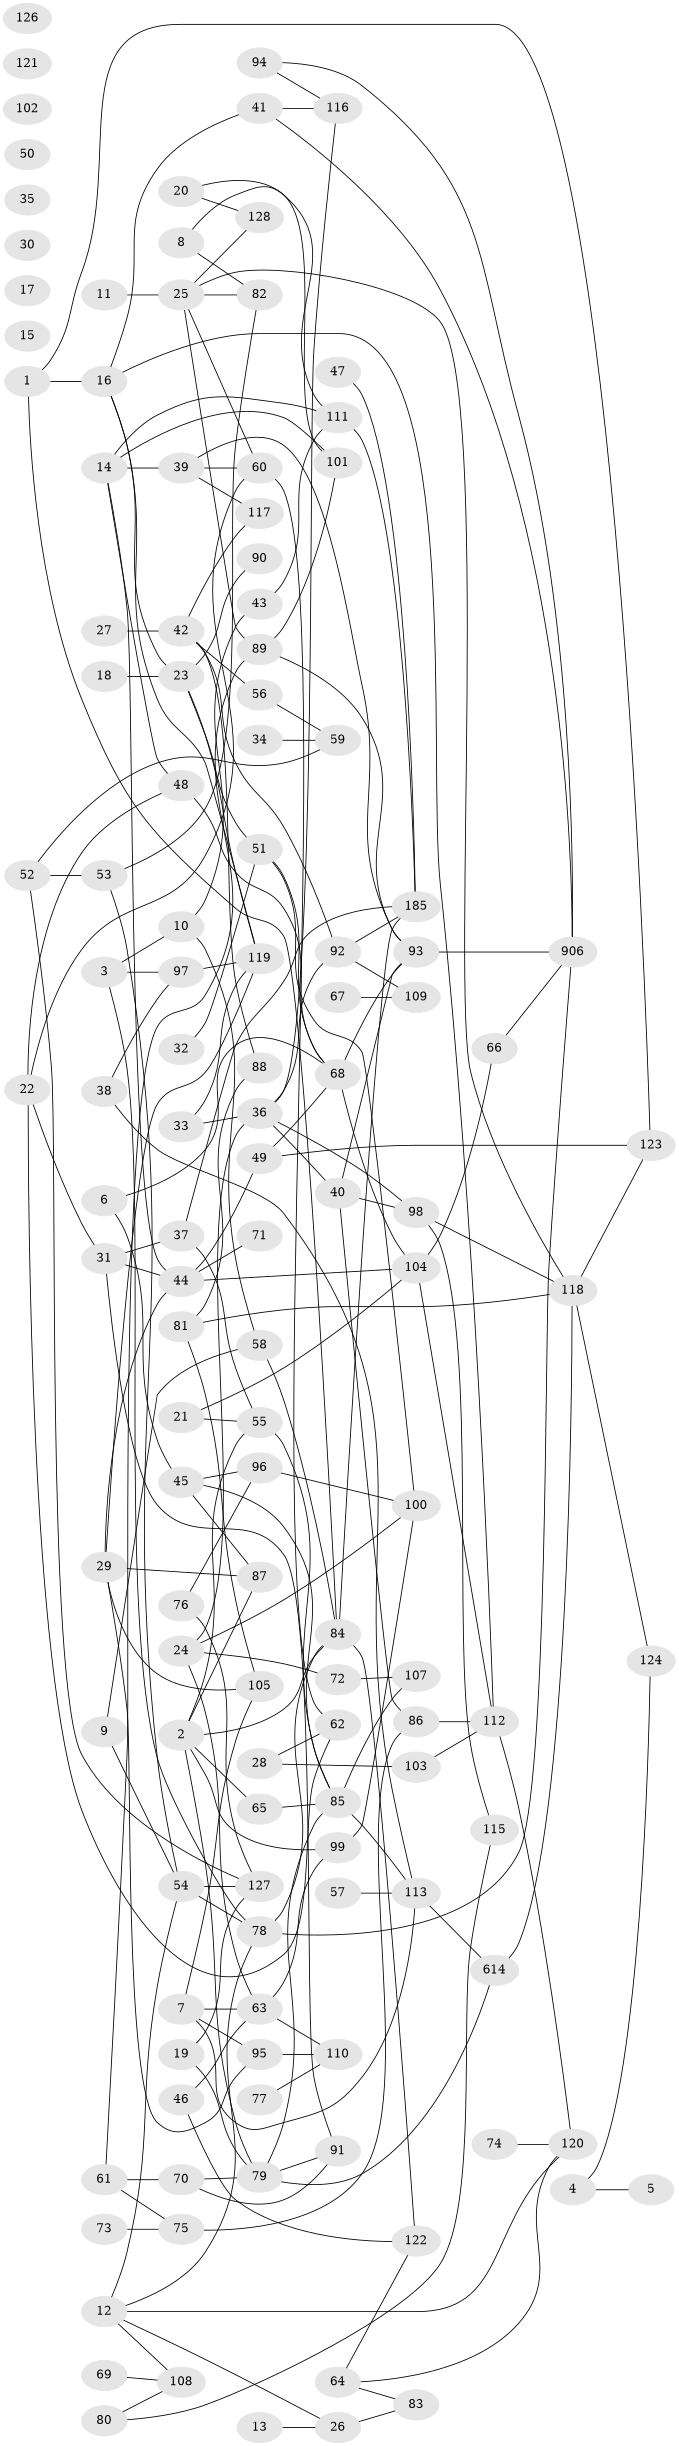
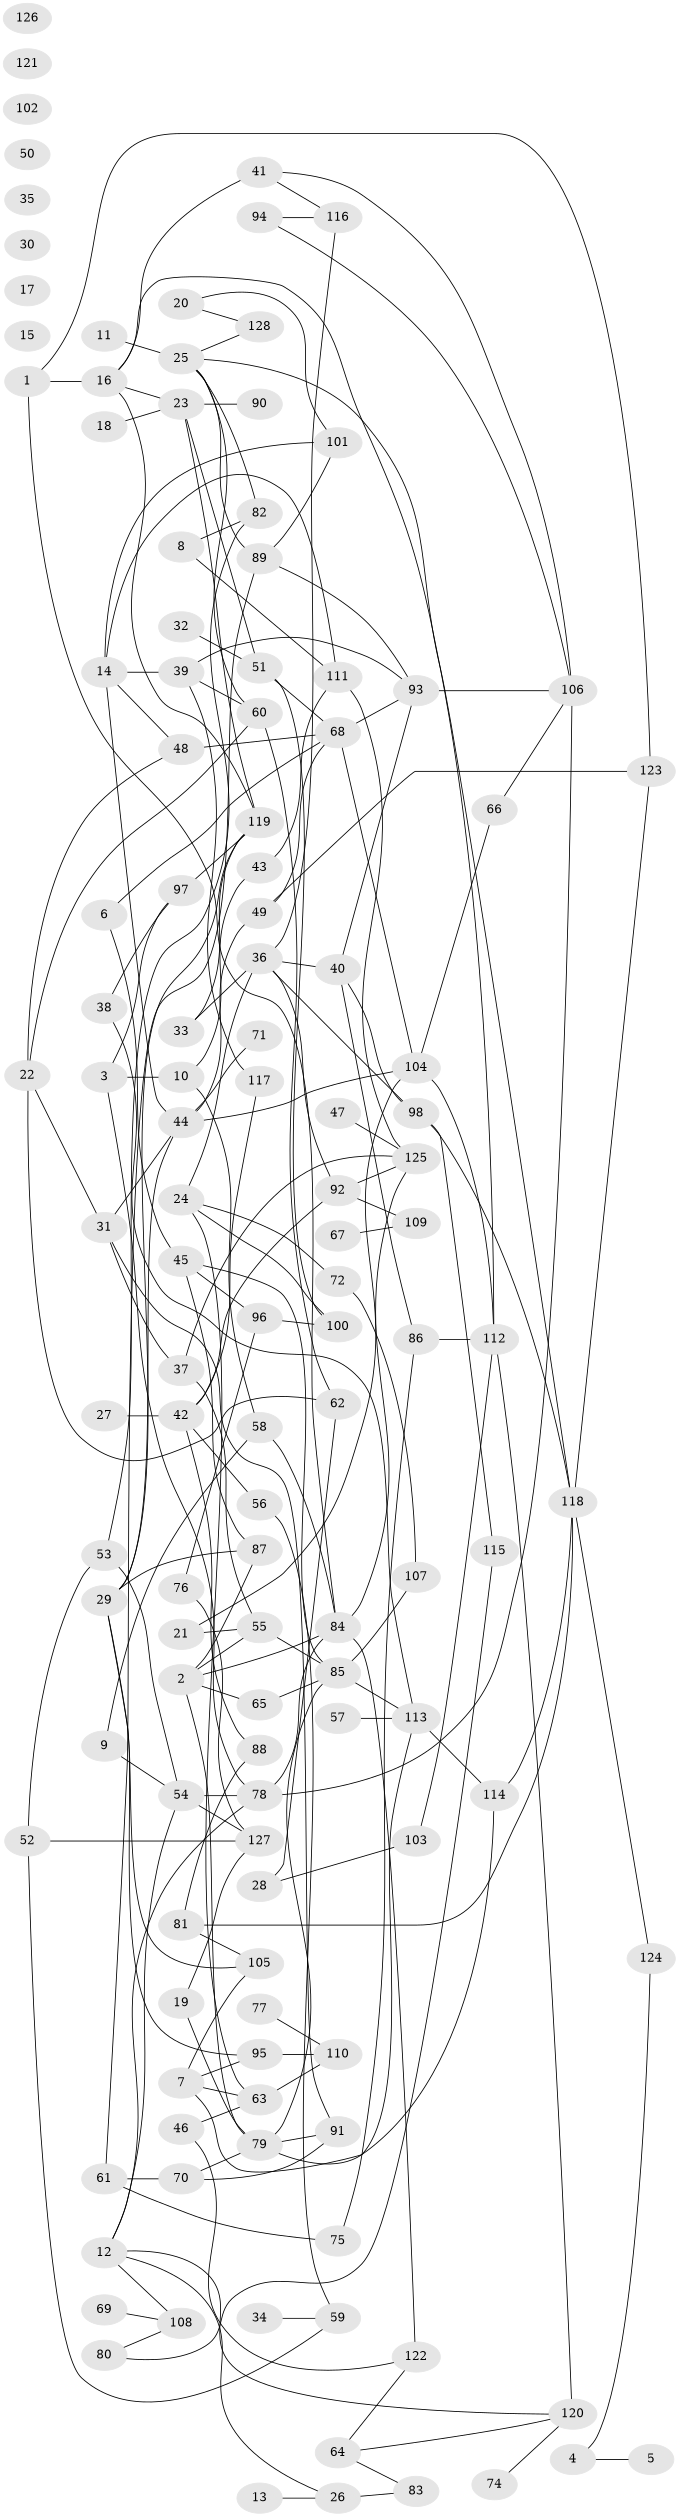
(416, 907) -> (416, 1159)
(573, 952) -> (573, 691)
(338, 1848) -> none
(495, 1970) -> (495, 1796)
(104, 2229) -> none
